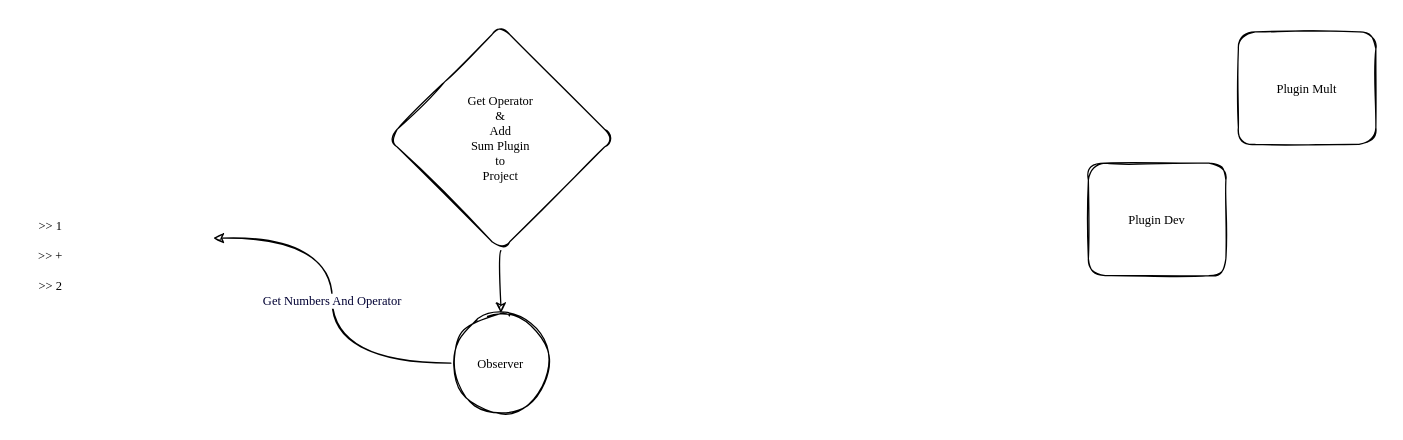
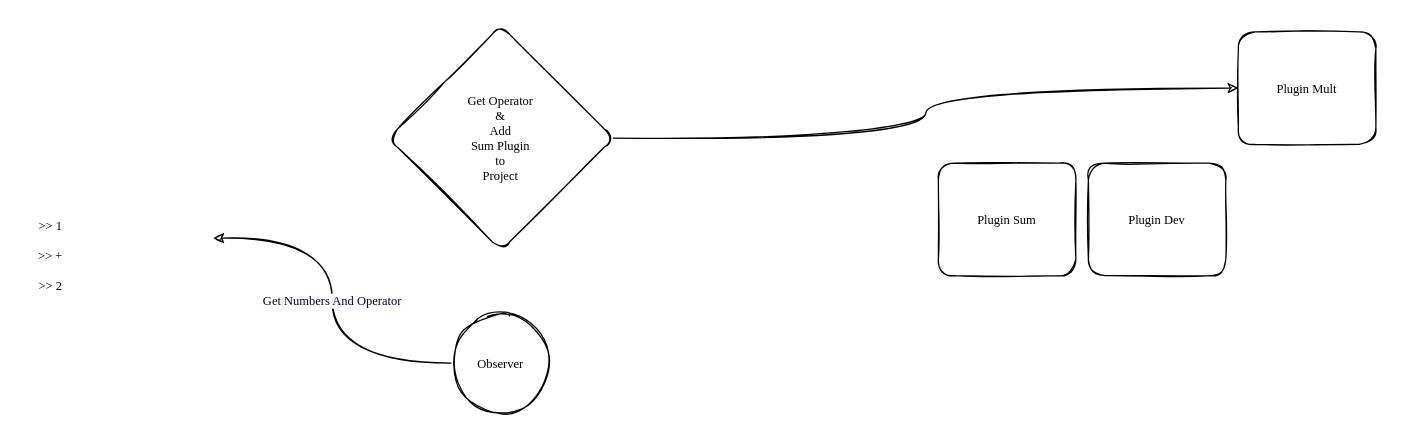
none -> (1007, 219)
(501, 279) -> (923, 118)
